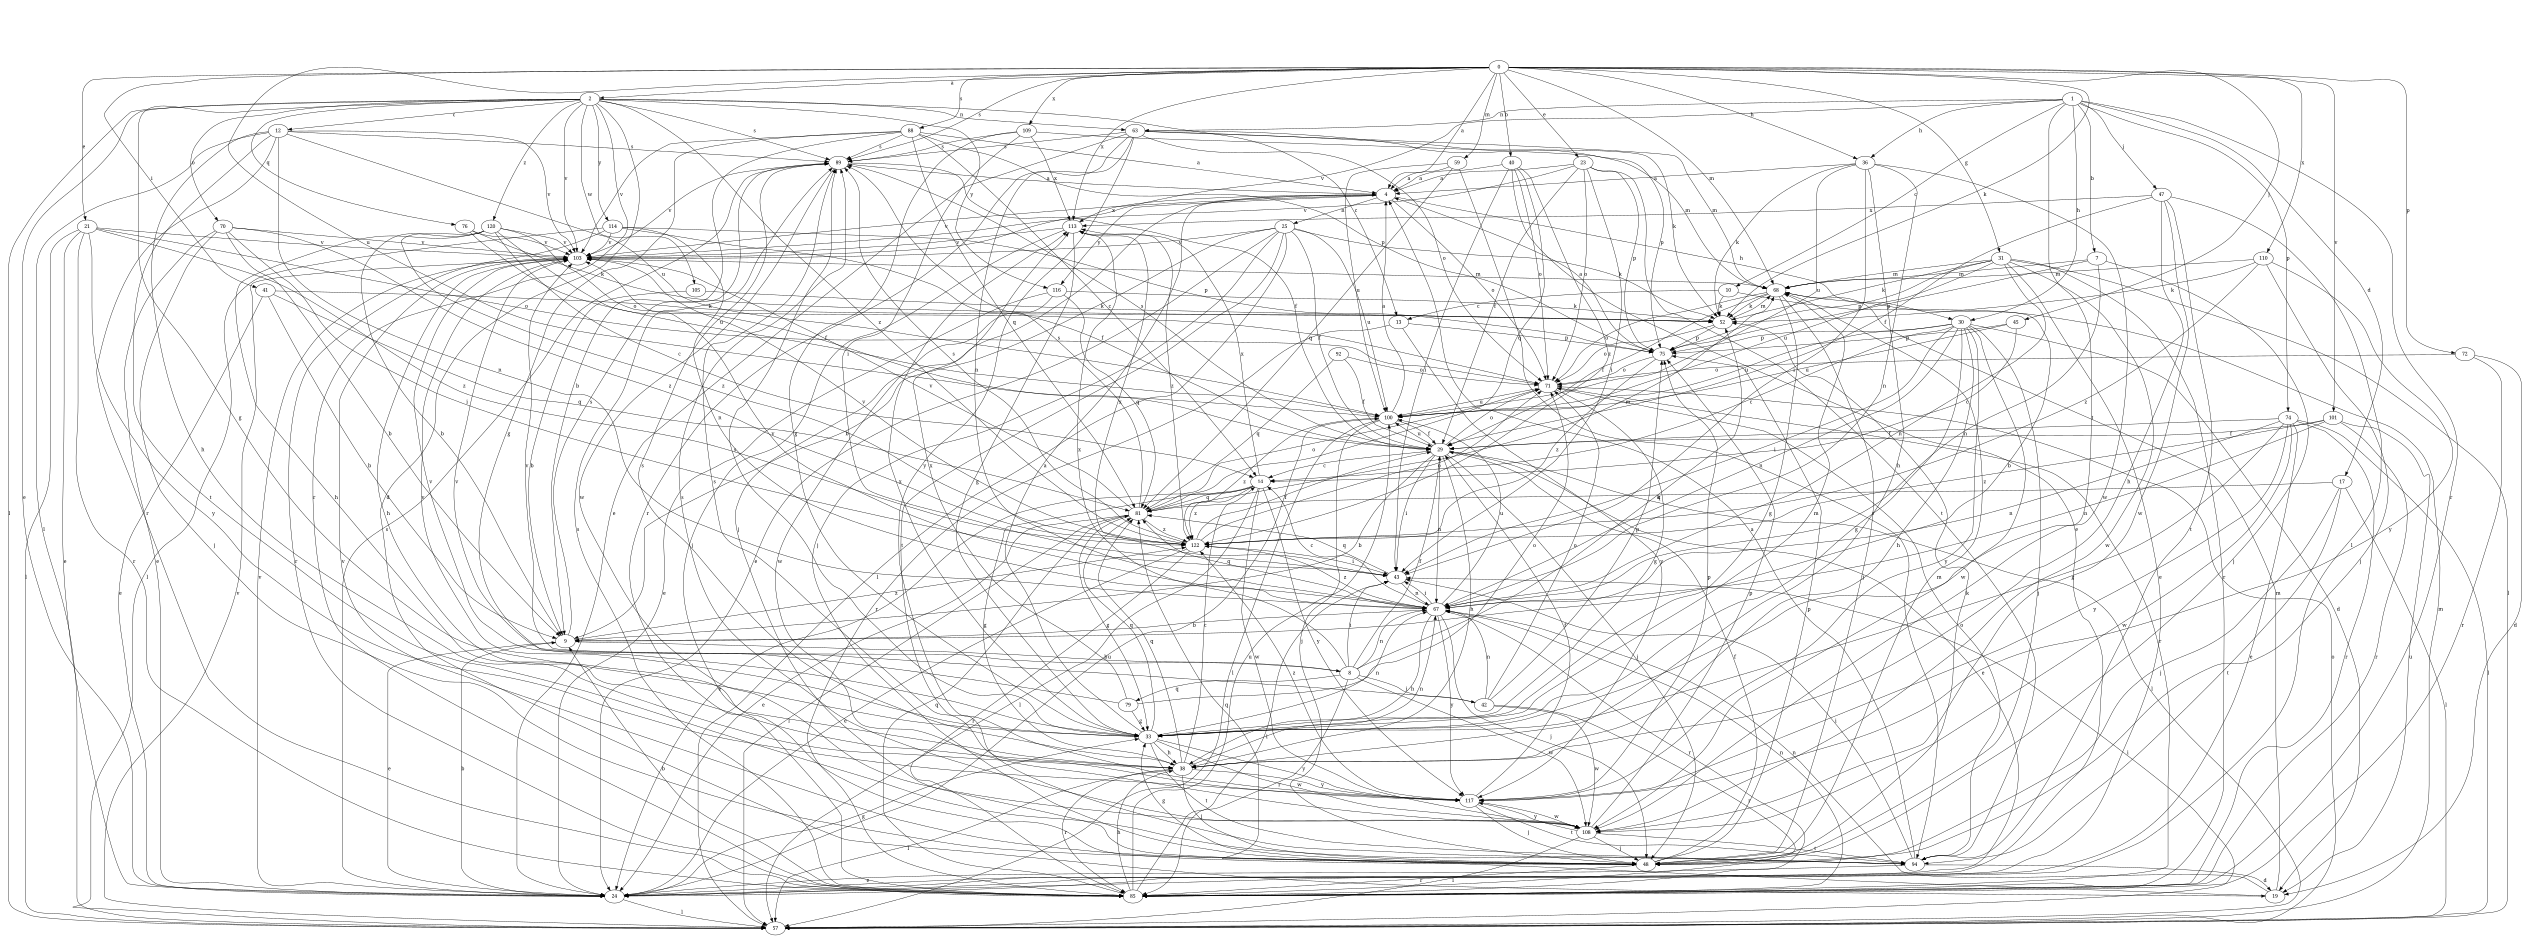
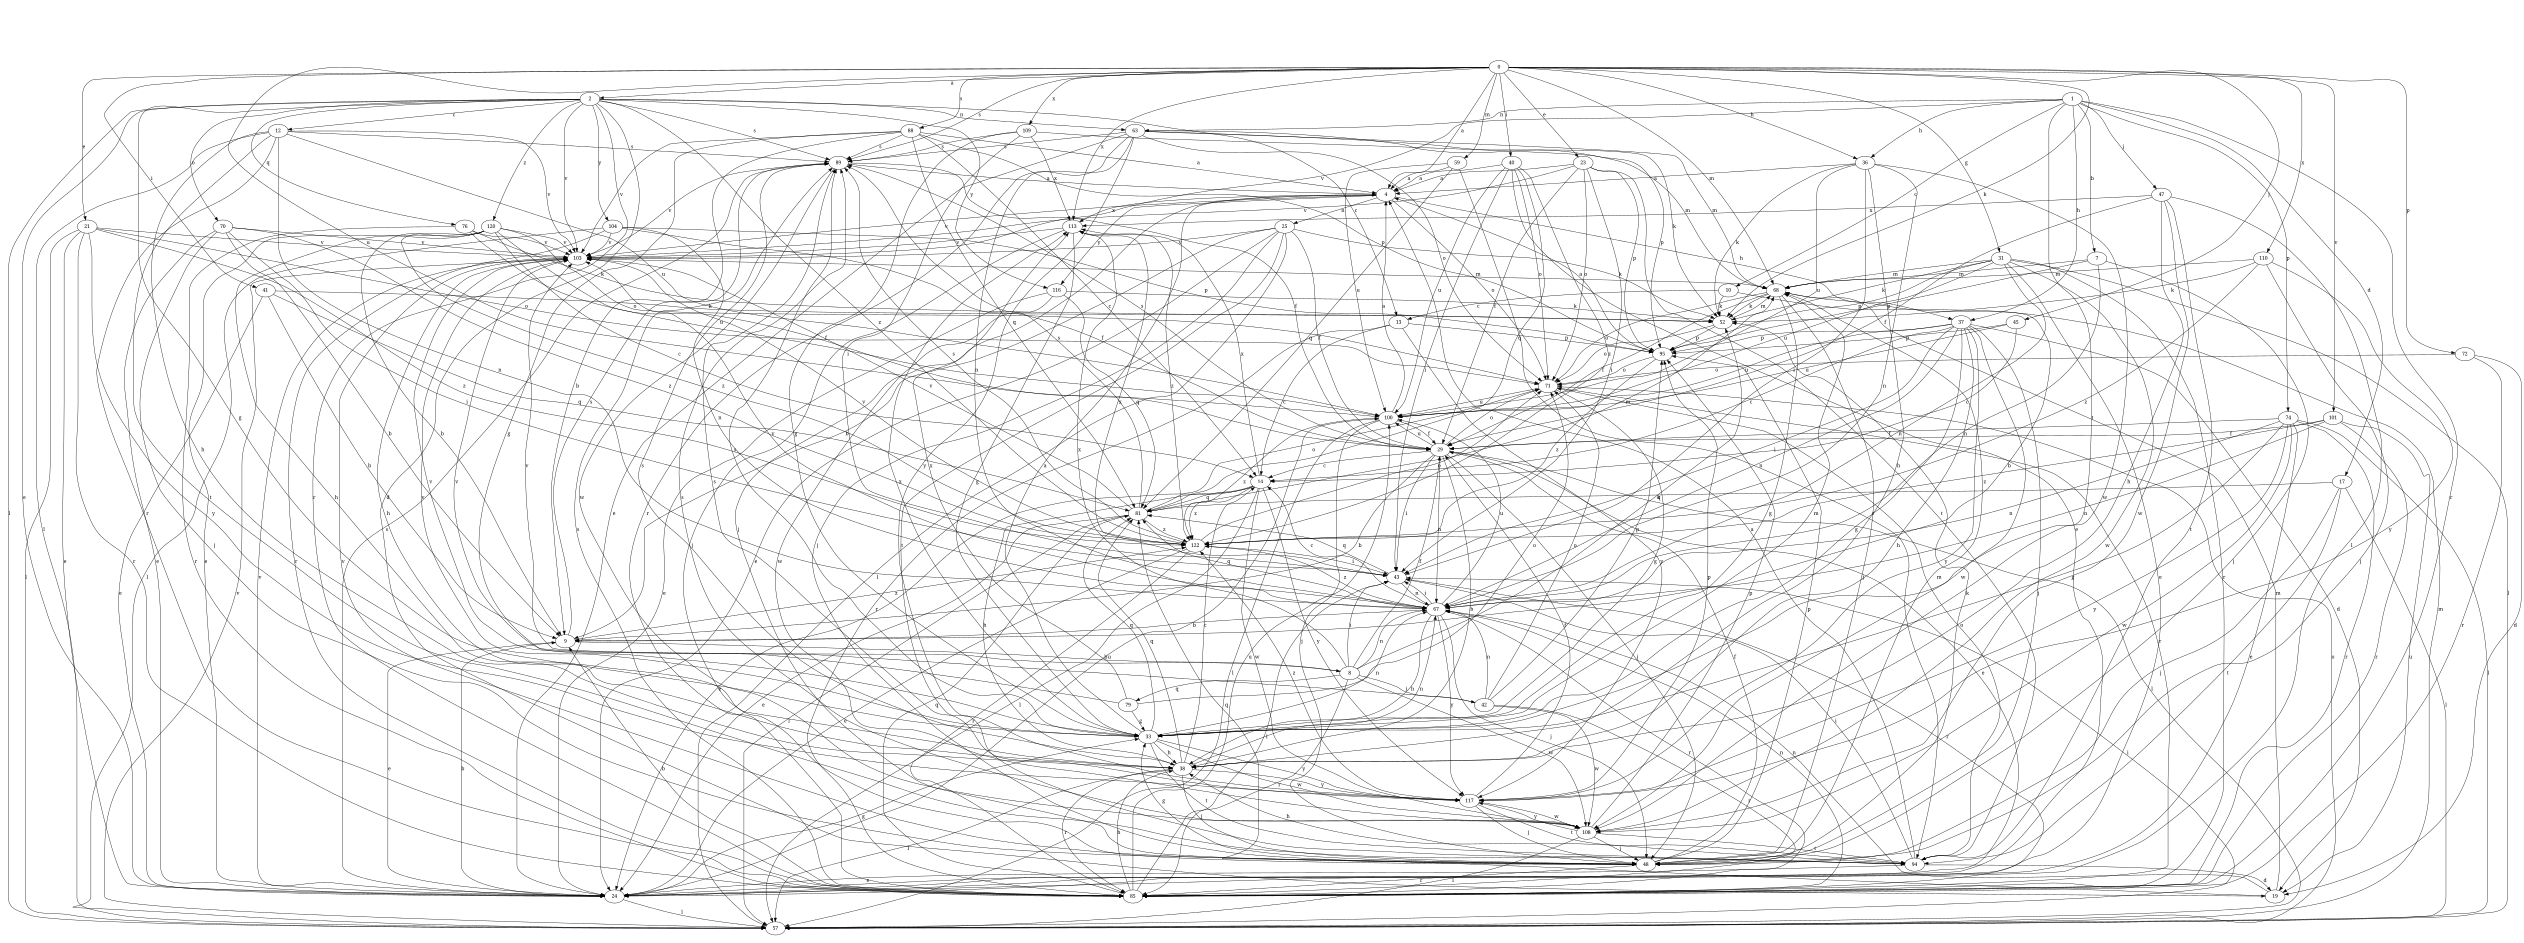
(1506, 115) -> (1506, 115)
(613, 227) -> (613, 227)
(696, 290) -> none
(1362, 309) -> (1438, 283)
(1961, 322) -> (1961, 322)
(1339, 354) -> none
(1662, 354) -> (1662, 354)
none -> (1298, 373)
(1307, 487) -> none
(1097, 612) -> none
none -> (208, 623)
(985, 625) -> (985, 625)
none -> (360, 718)
none -> (1525, 843)
none -> (1917, 881)
